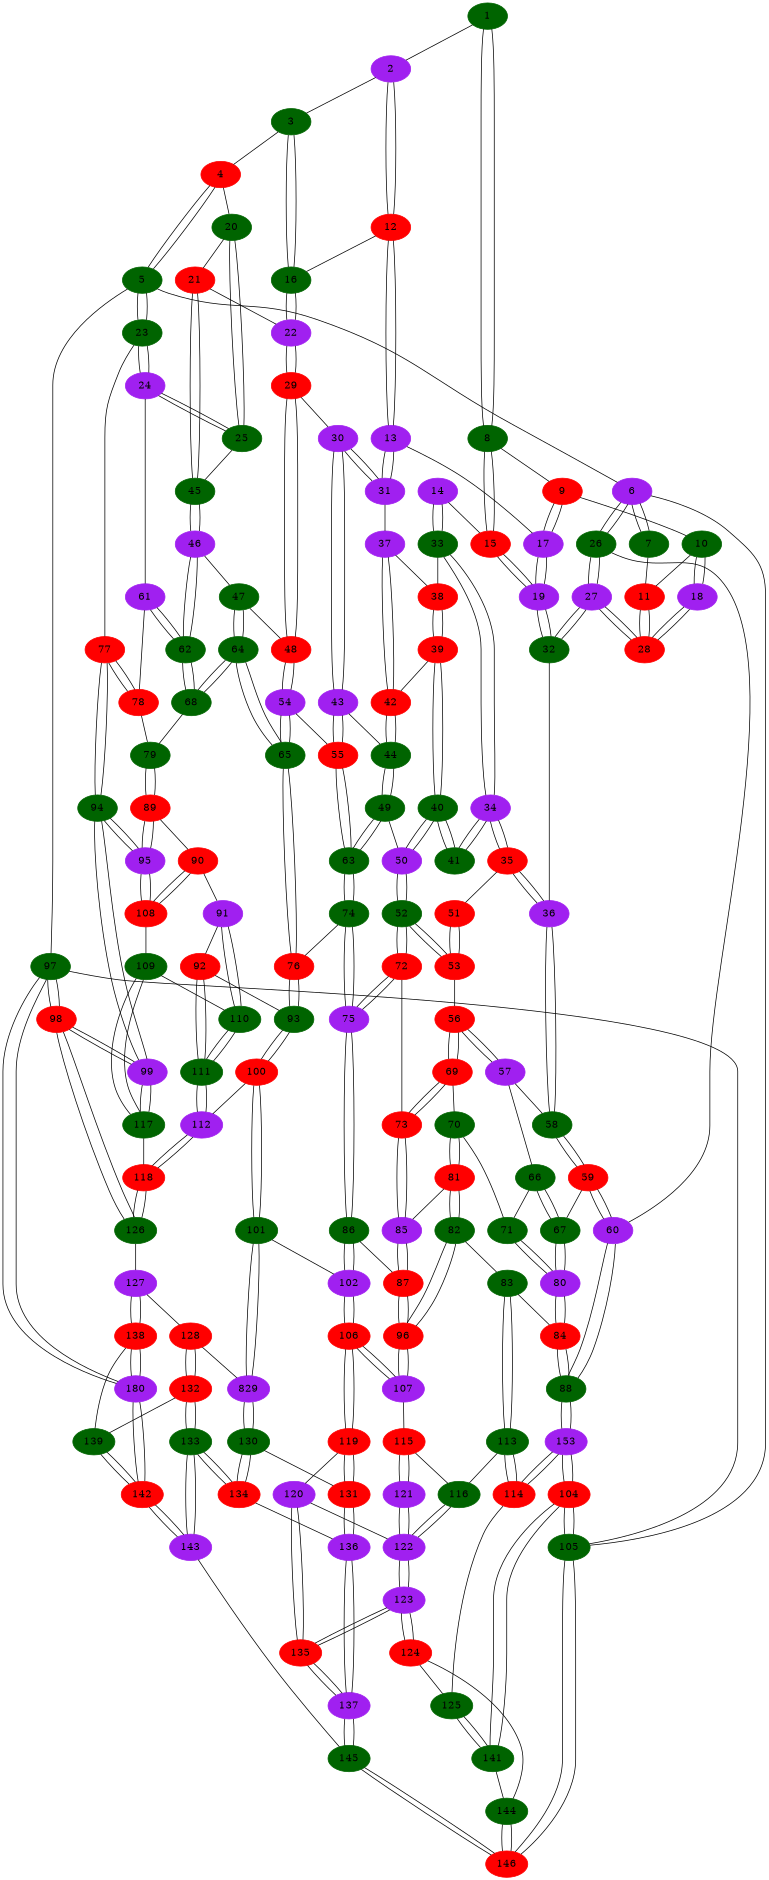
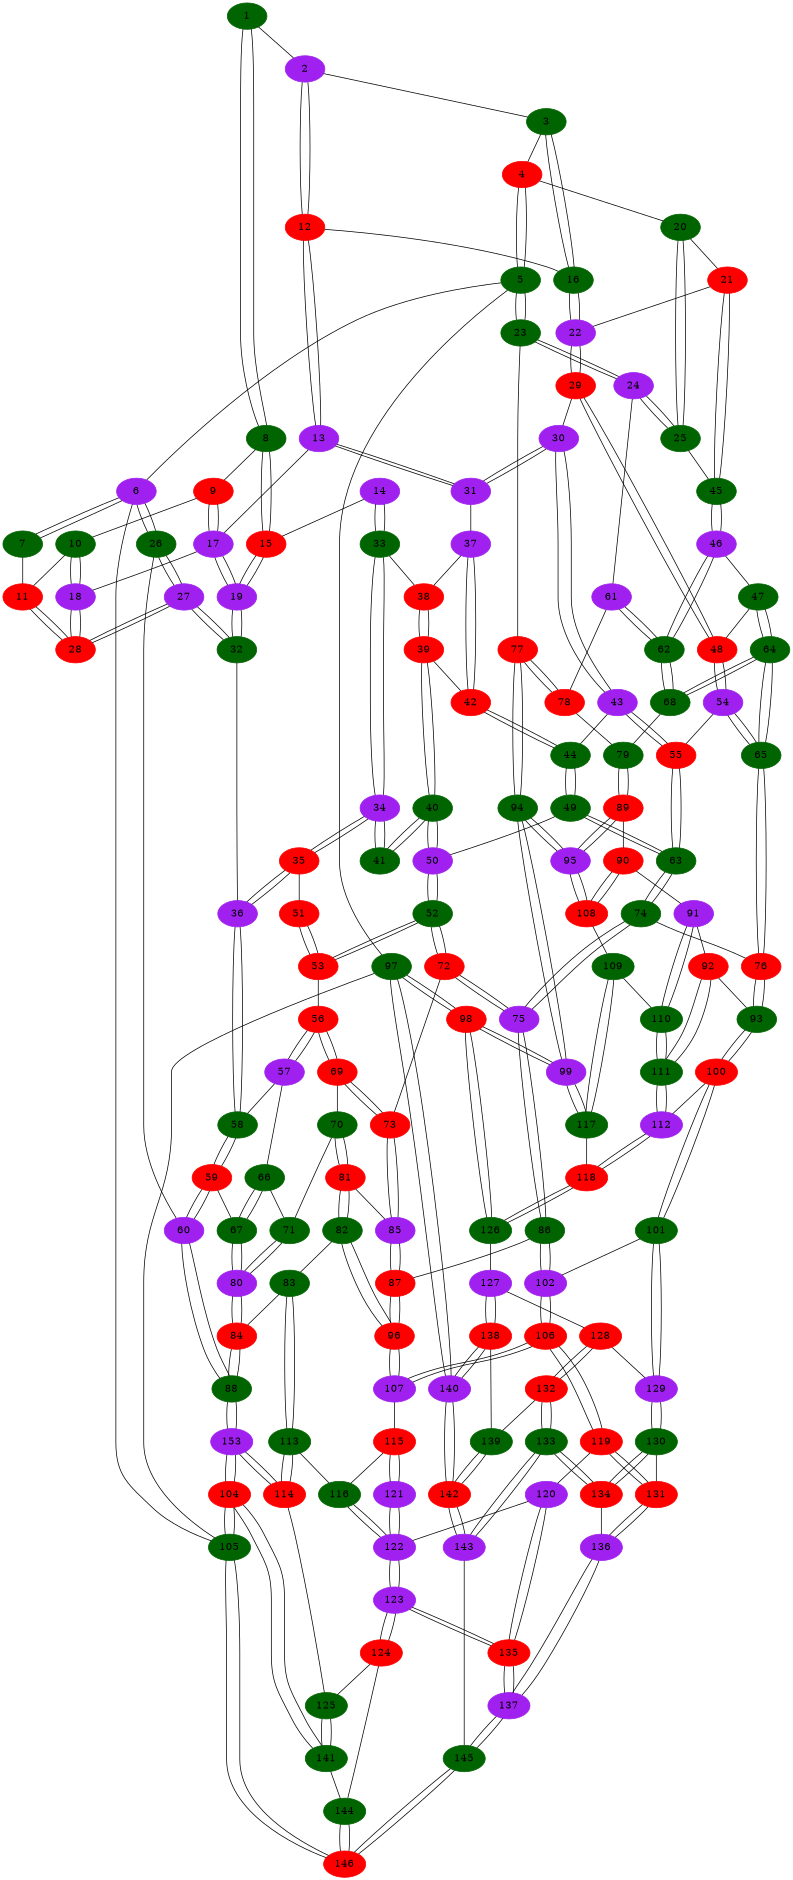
none -> (145, 571)
(136, 1389) -> (450, 1389)
(249, 1389) -> (656, 1389)
